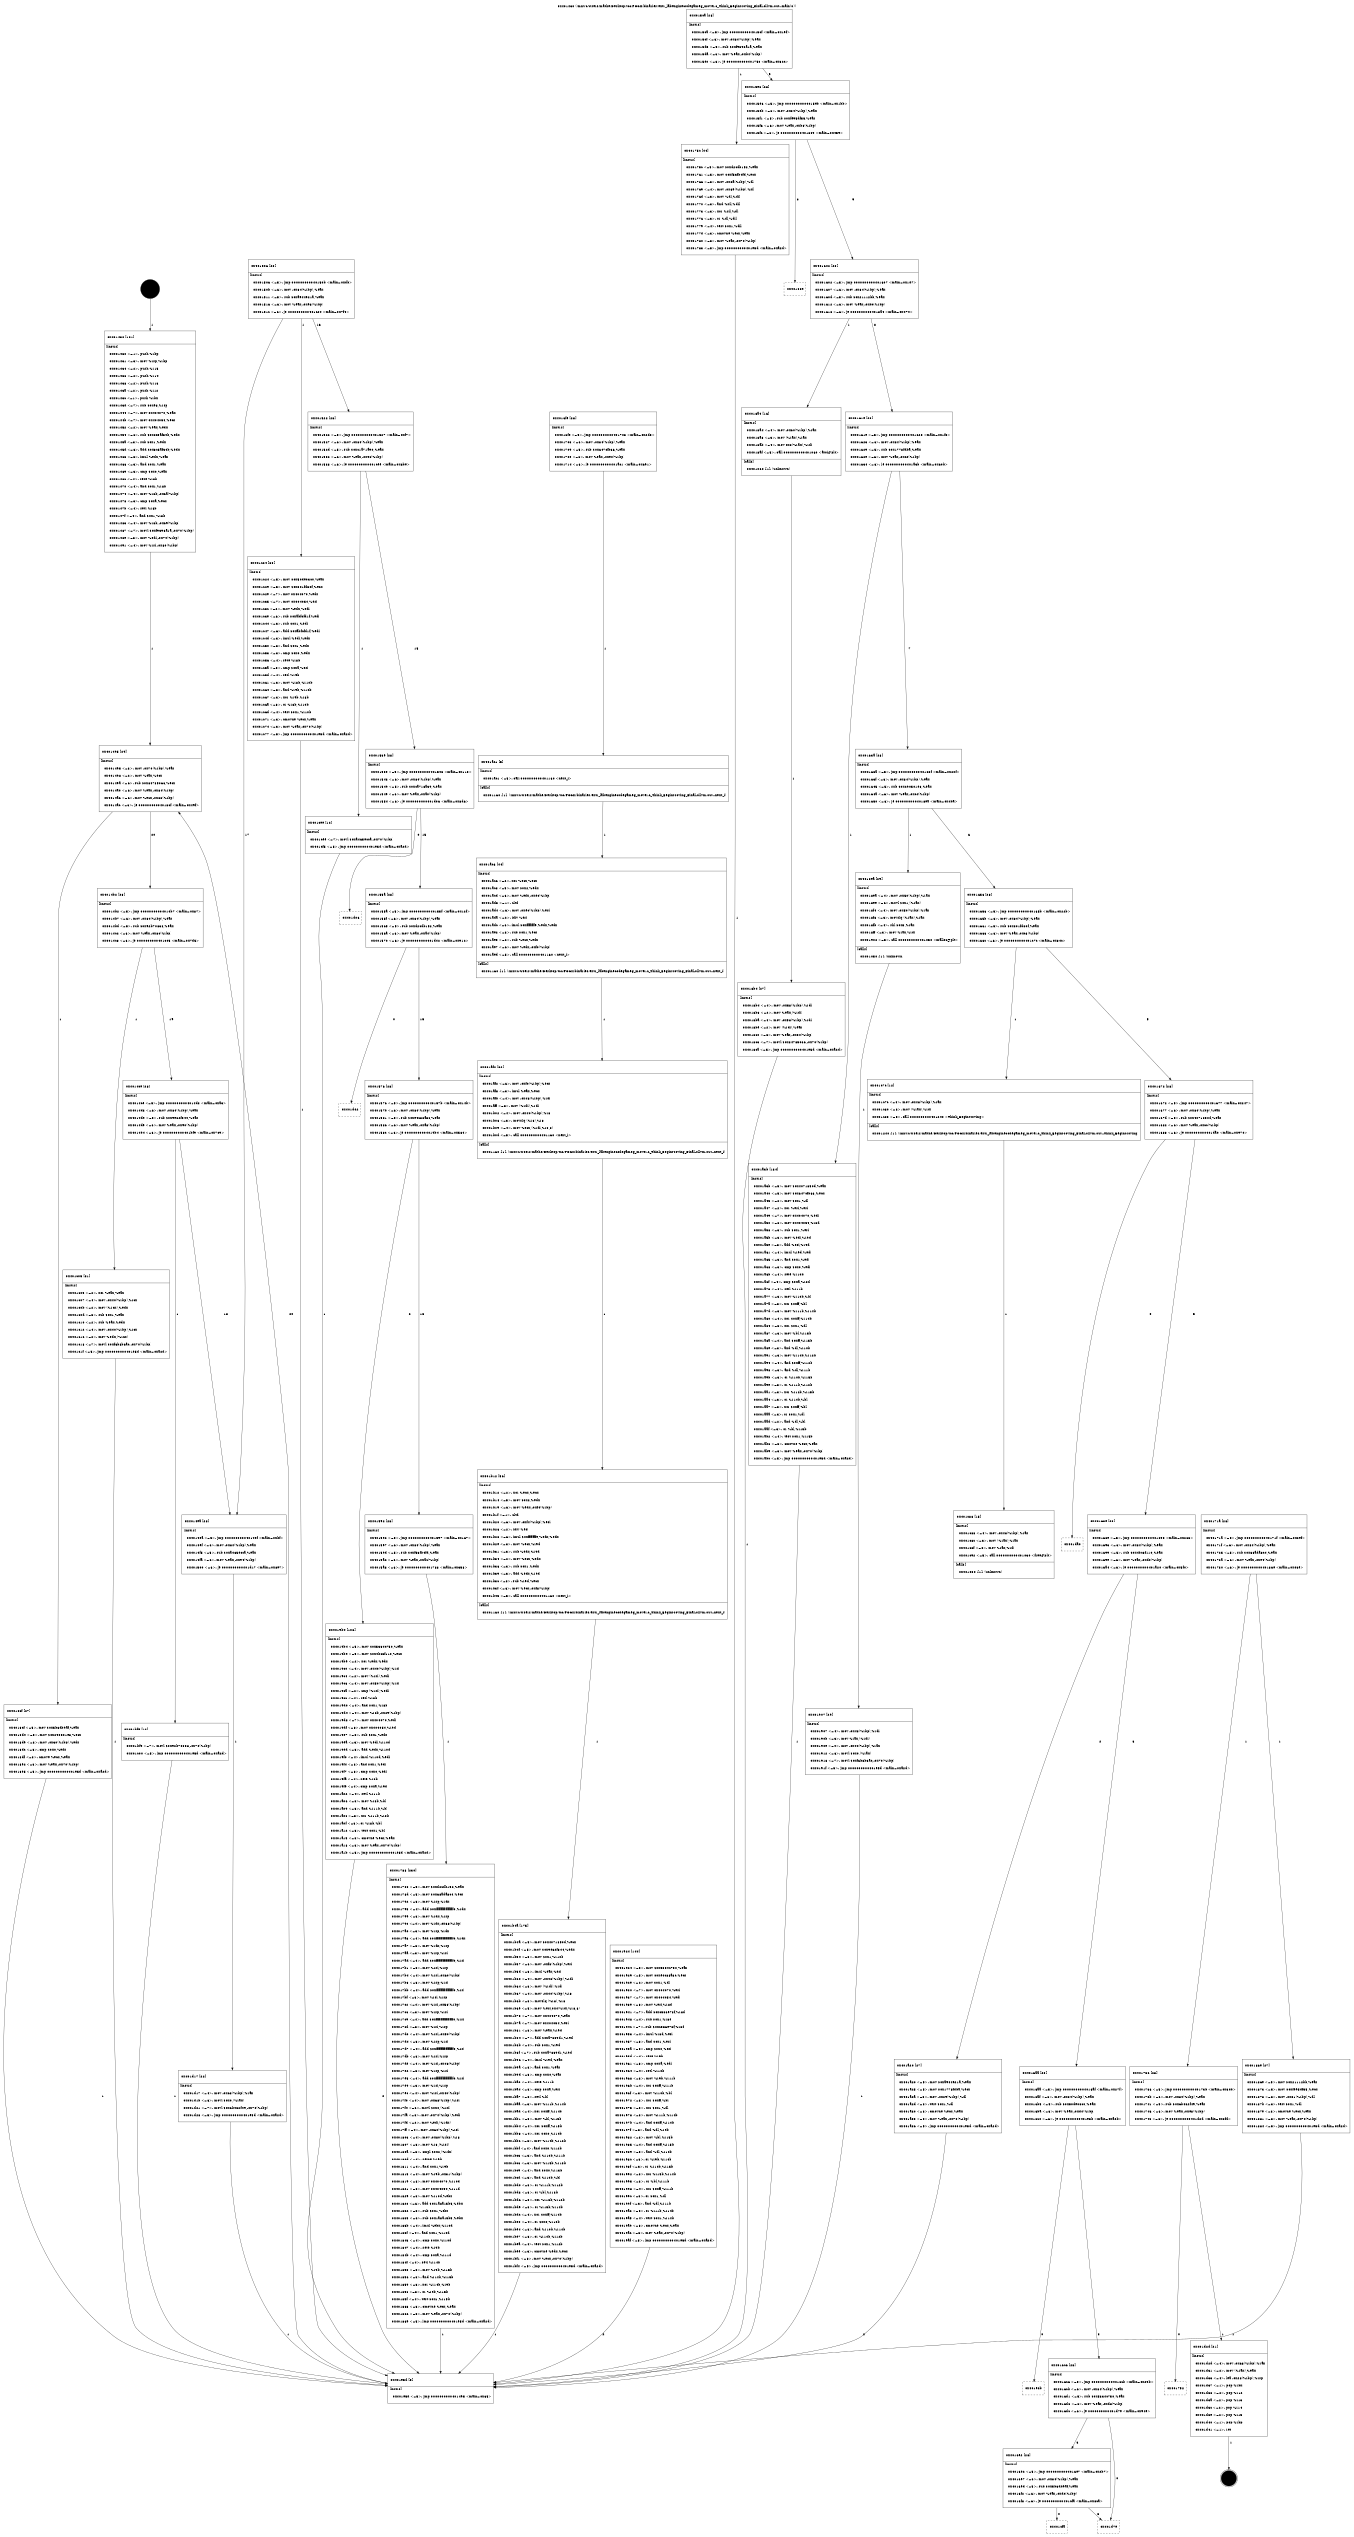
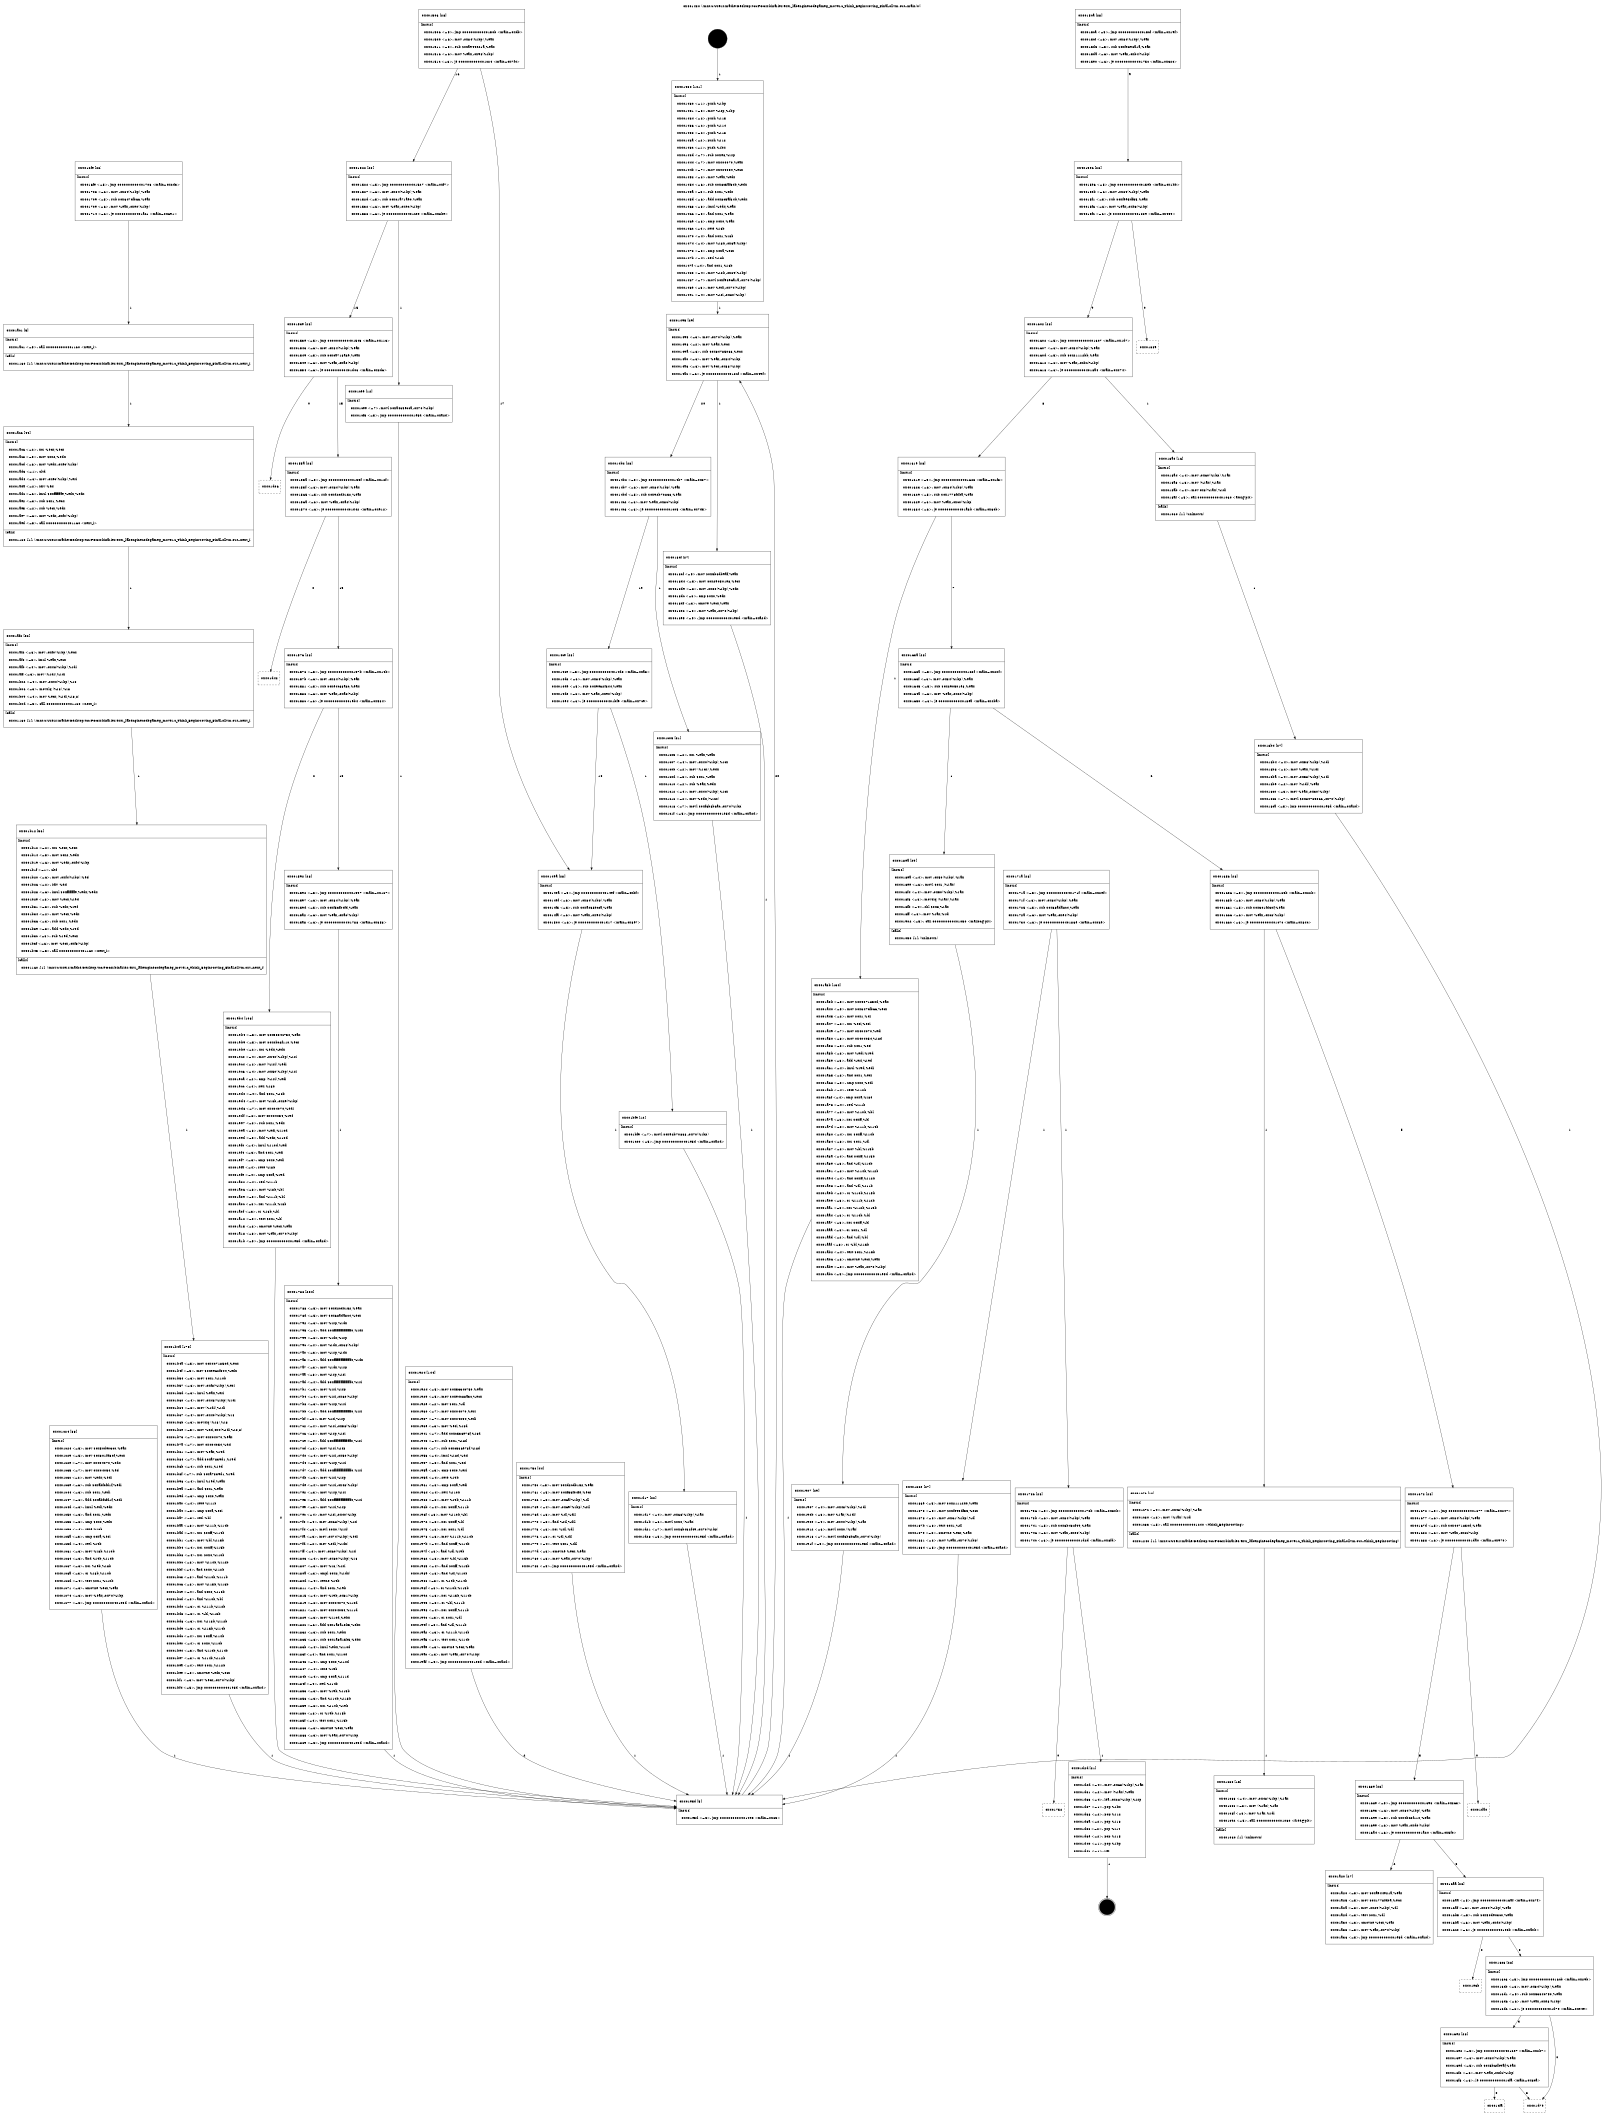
(738, 105) -> none
(301, 436) -> none
(807, 2352) -> none
